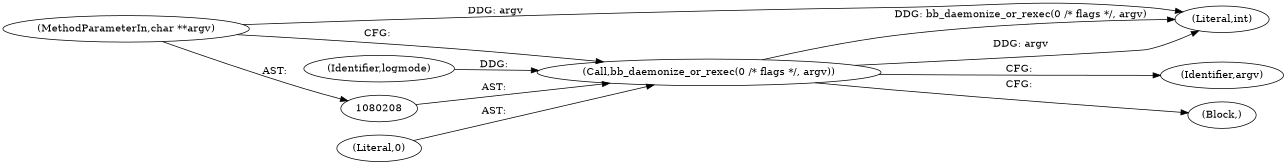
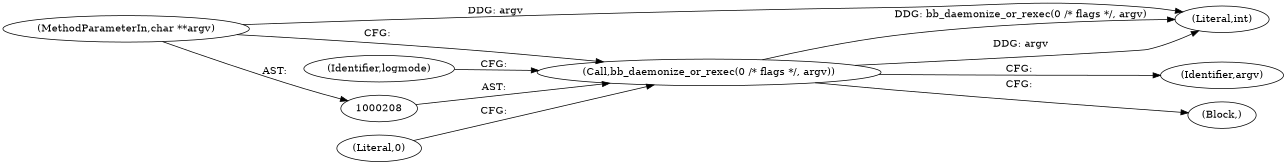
(496, 65) -> (496, 65)
(379, 109) -> (379, 109)
(496, 111) -> (496, 111)
